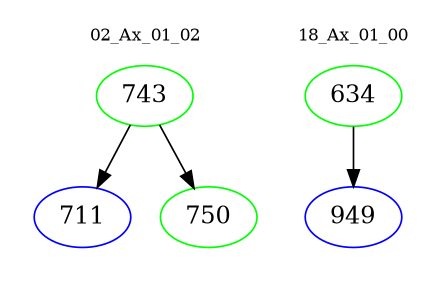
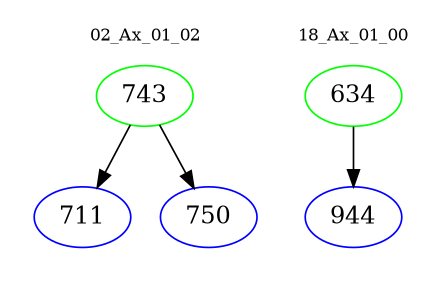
(209, 217) -> (209, 217)
(354, 217) -> (354, 217)
